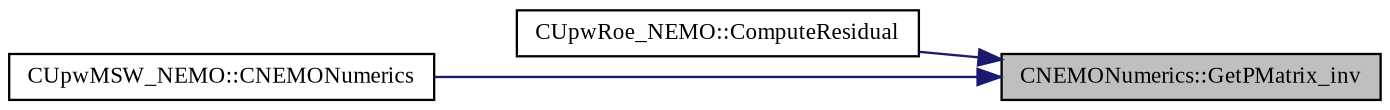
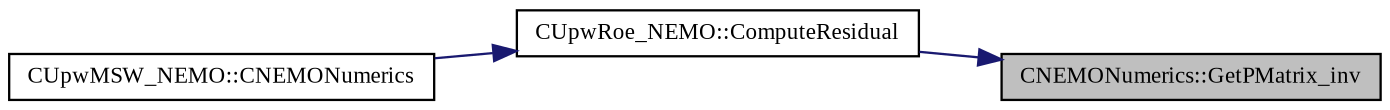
(706, 77) -> (464, 56)
